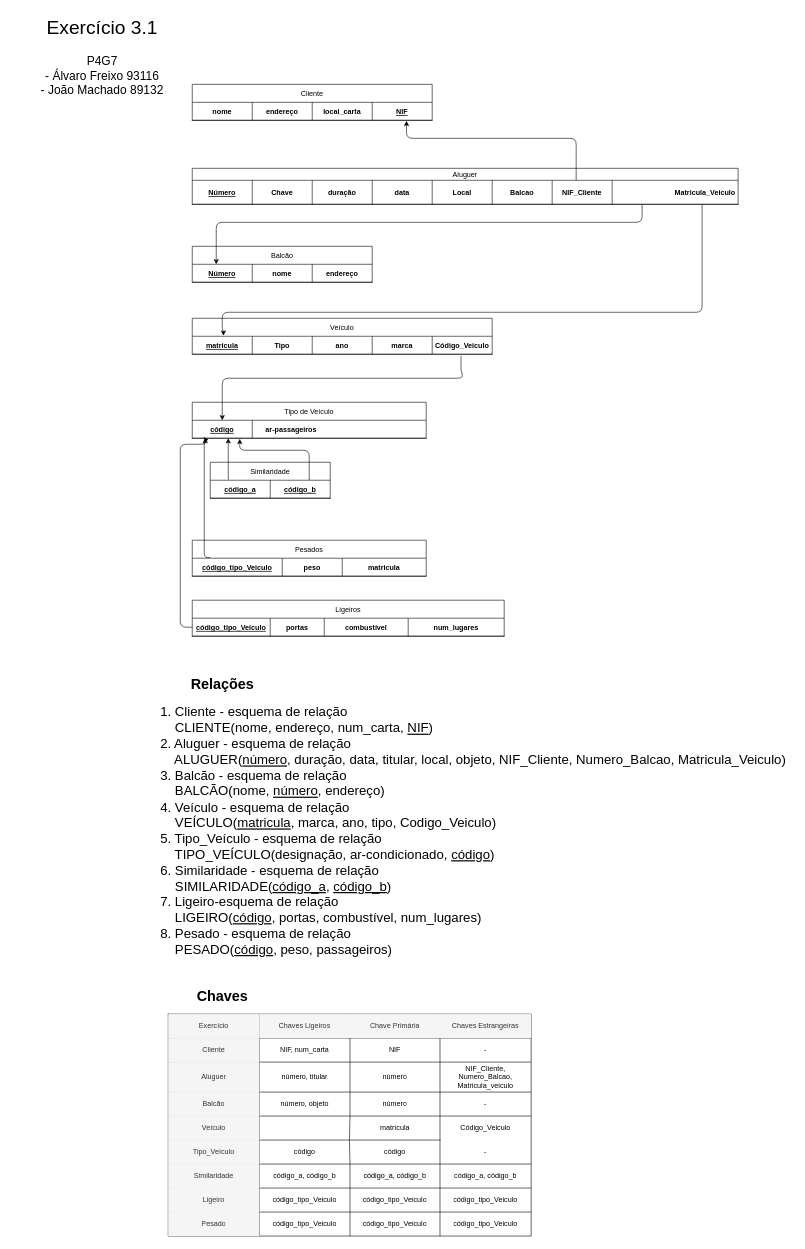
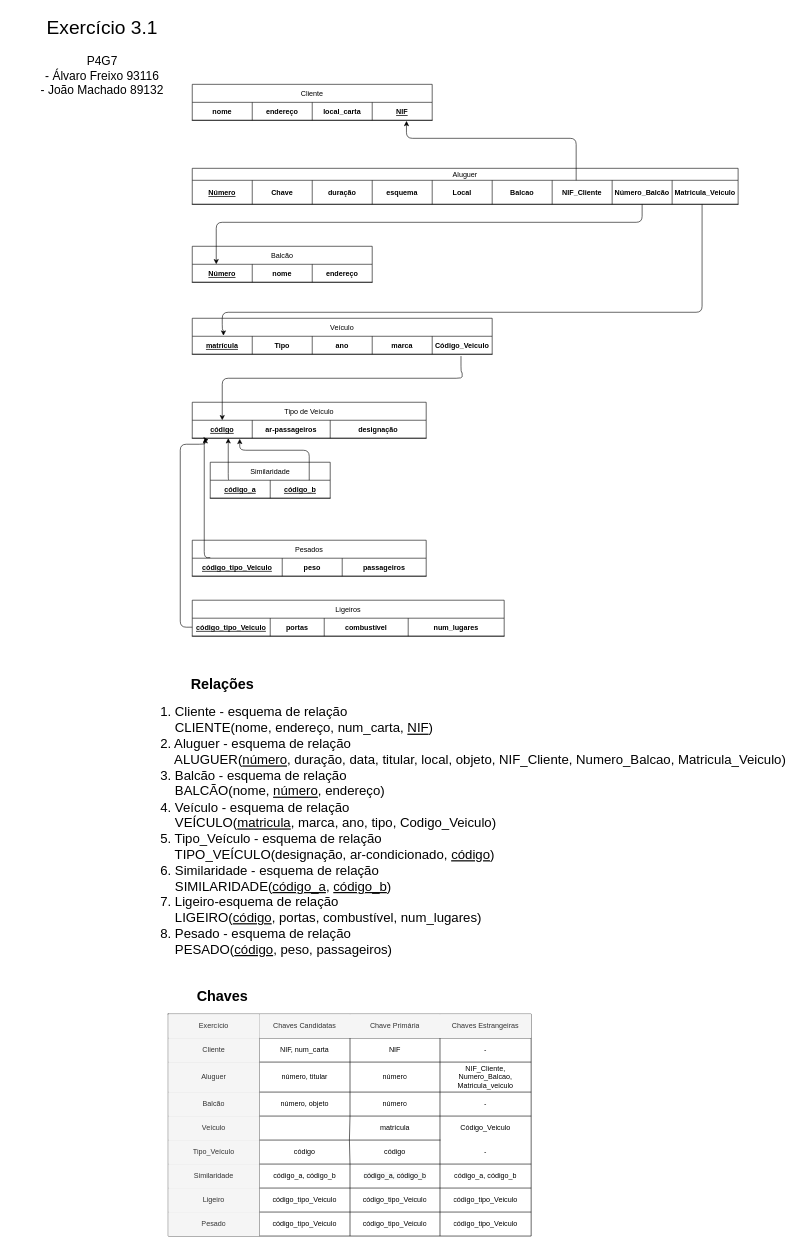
none -> (642, 192)
(402, 193) -> (402, 193)
none -> (378, 429)
(384, 568) -> (384, 568)
(305, 1026) -> (305, 1026)
